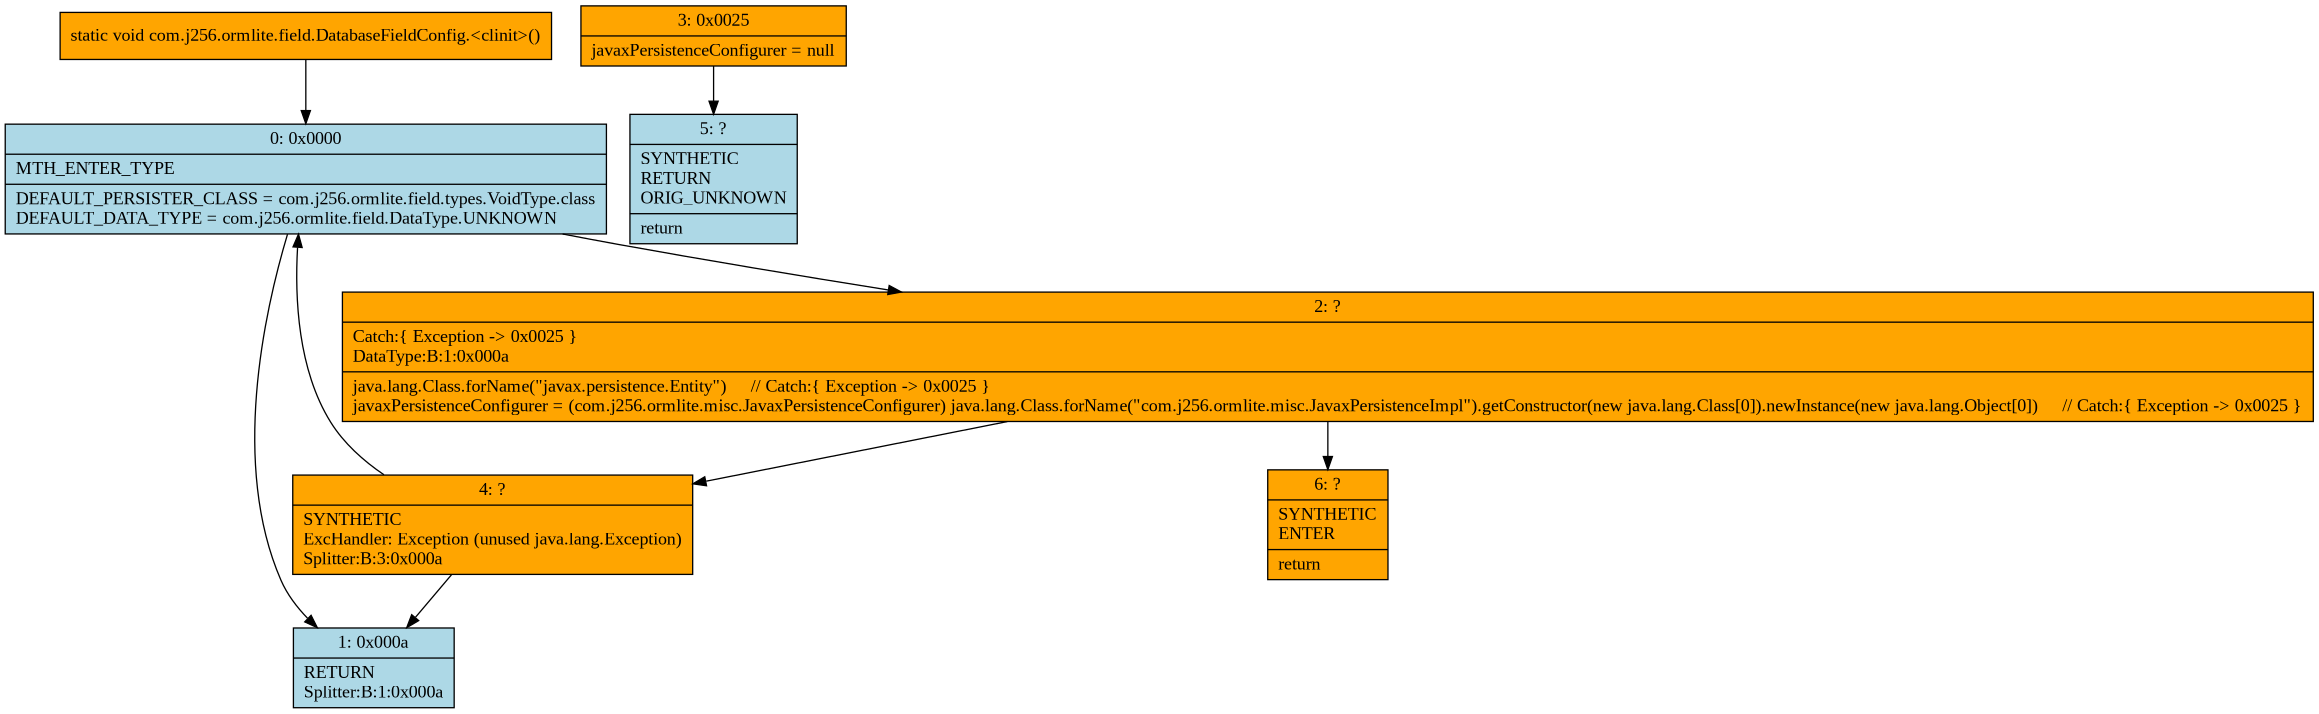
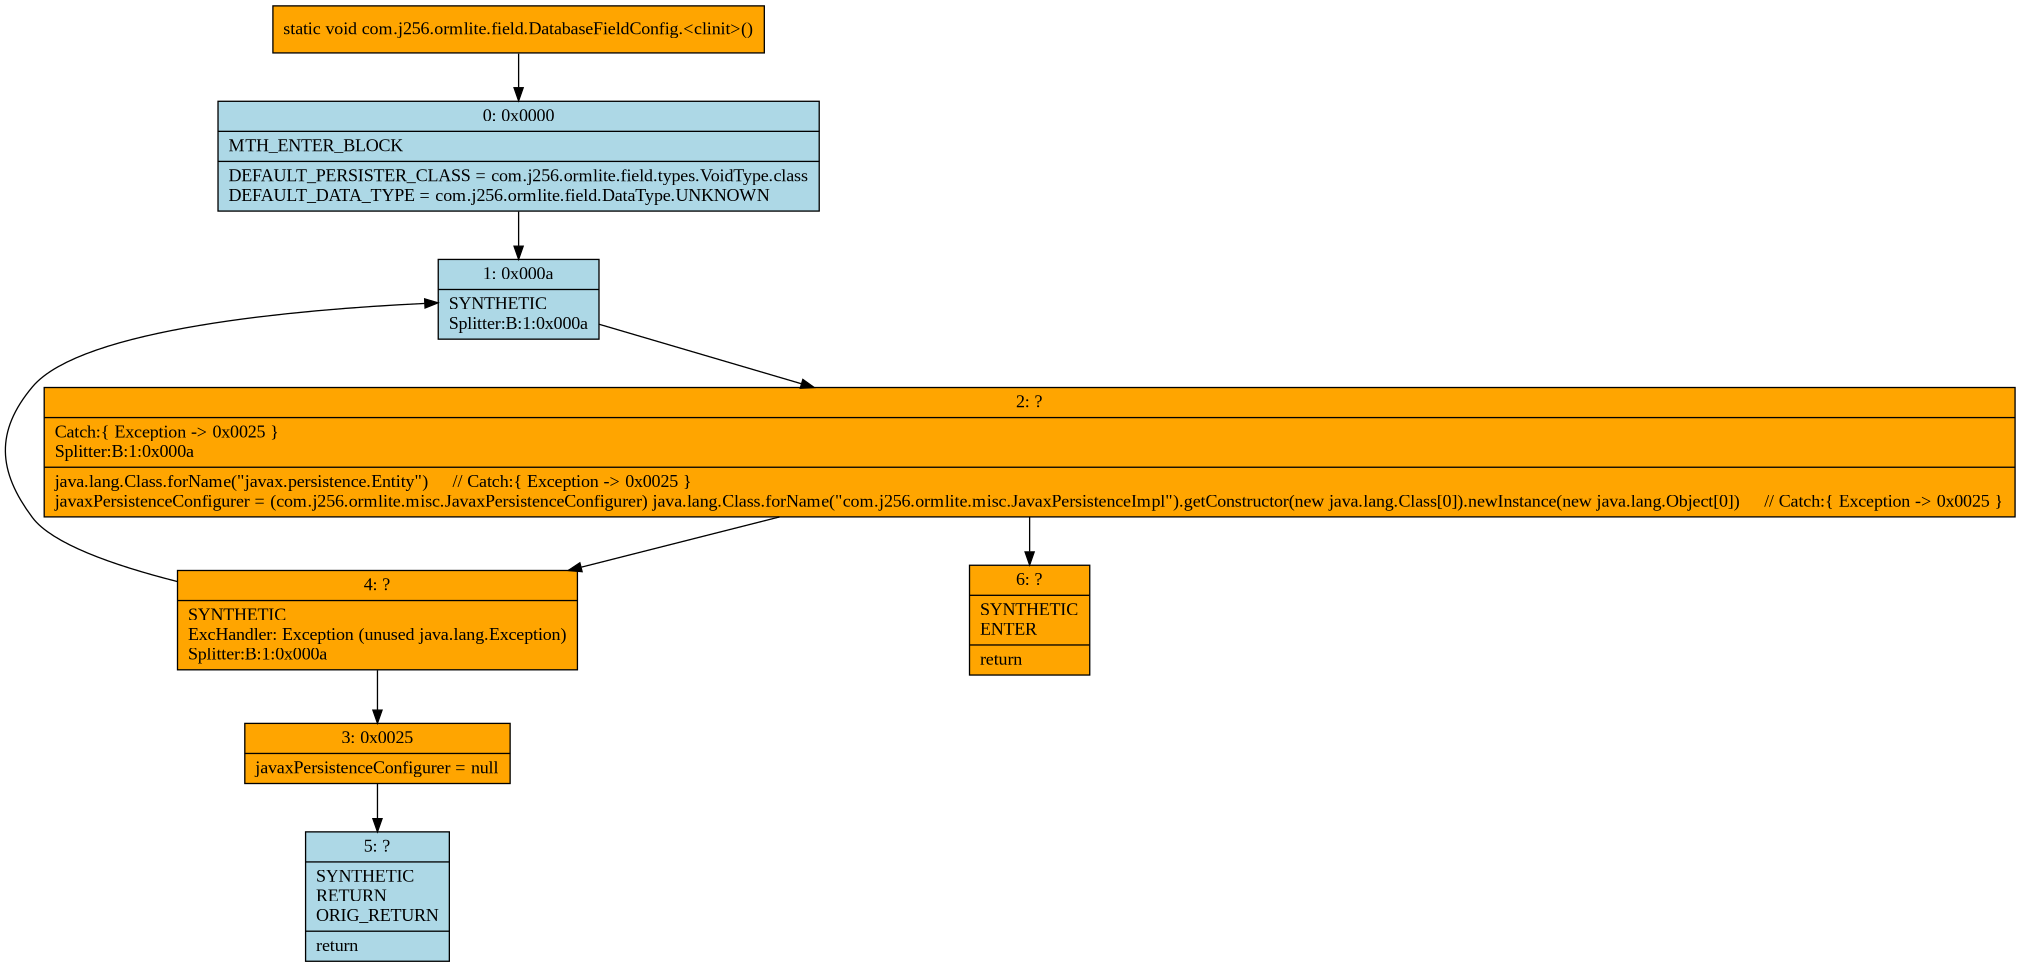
(95, 169) -> (316, 146)
(714, 198) -> (377, 916)
(725, 263) -> (700, 354)
(431, 356) -> (125, 452)
(310, 374) -> (377, 690)
(373, 559) -> (258, 654)
(340, 672) -> (498, 304)
